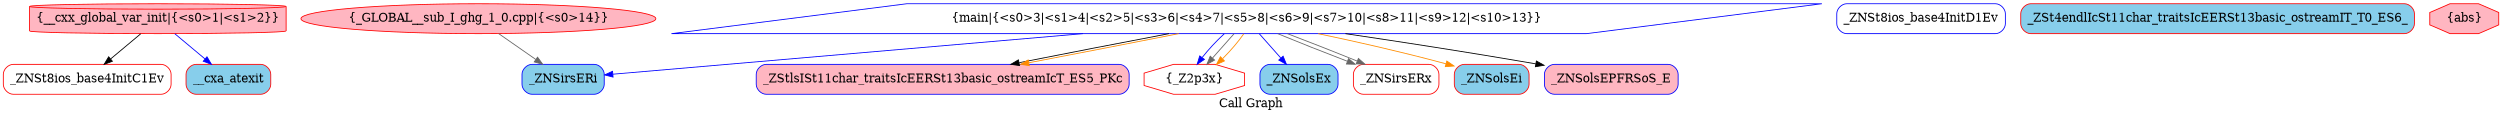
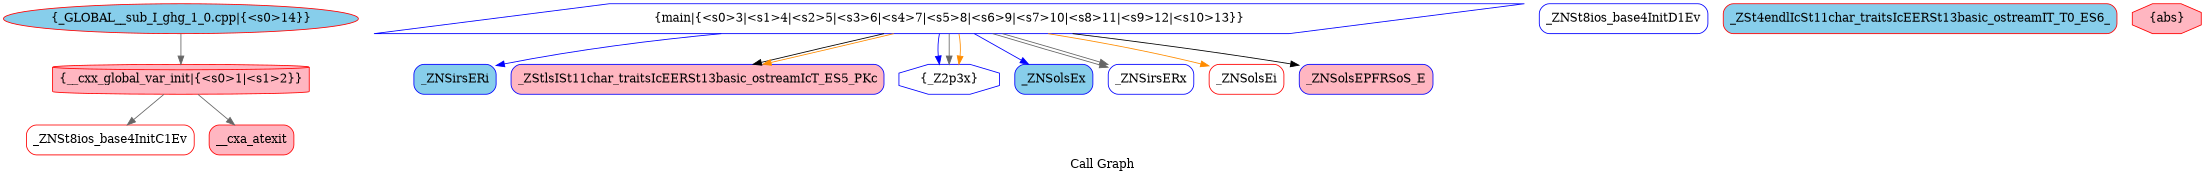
(478, 19) -> (181, 19)
(126, 46) -> (149, 107)
(190, 46) -> (213, 107)
(517, 47) -> (181, 45)
(228, 79) -> (252, 140)
(1194, 79) -> (949, 79)
(1396, 79) -> (1151, 79)
(1492, 79) -> (1246, 79)
